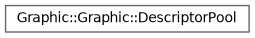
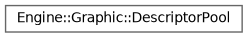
(127, 19) -> (124, 19)
